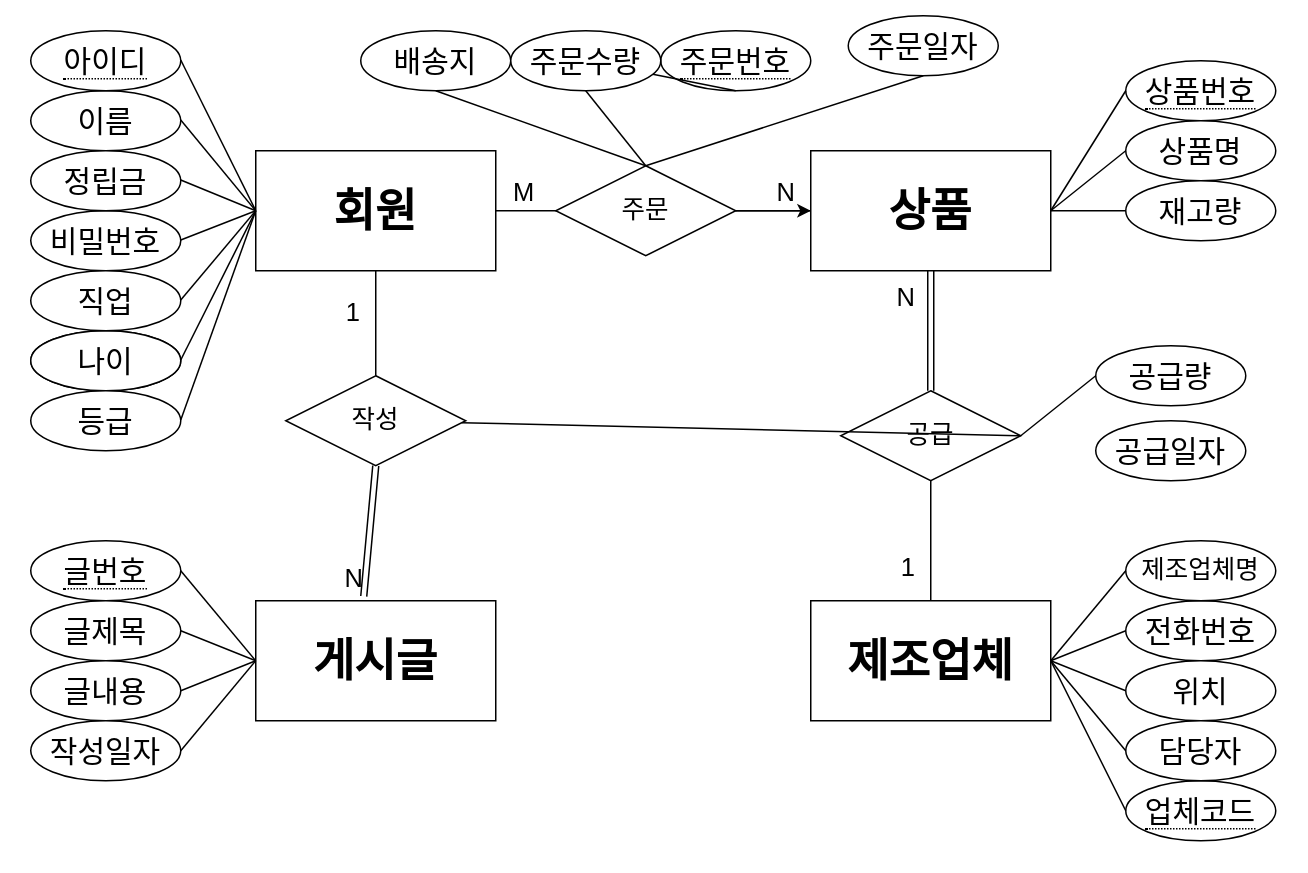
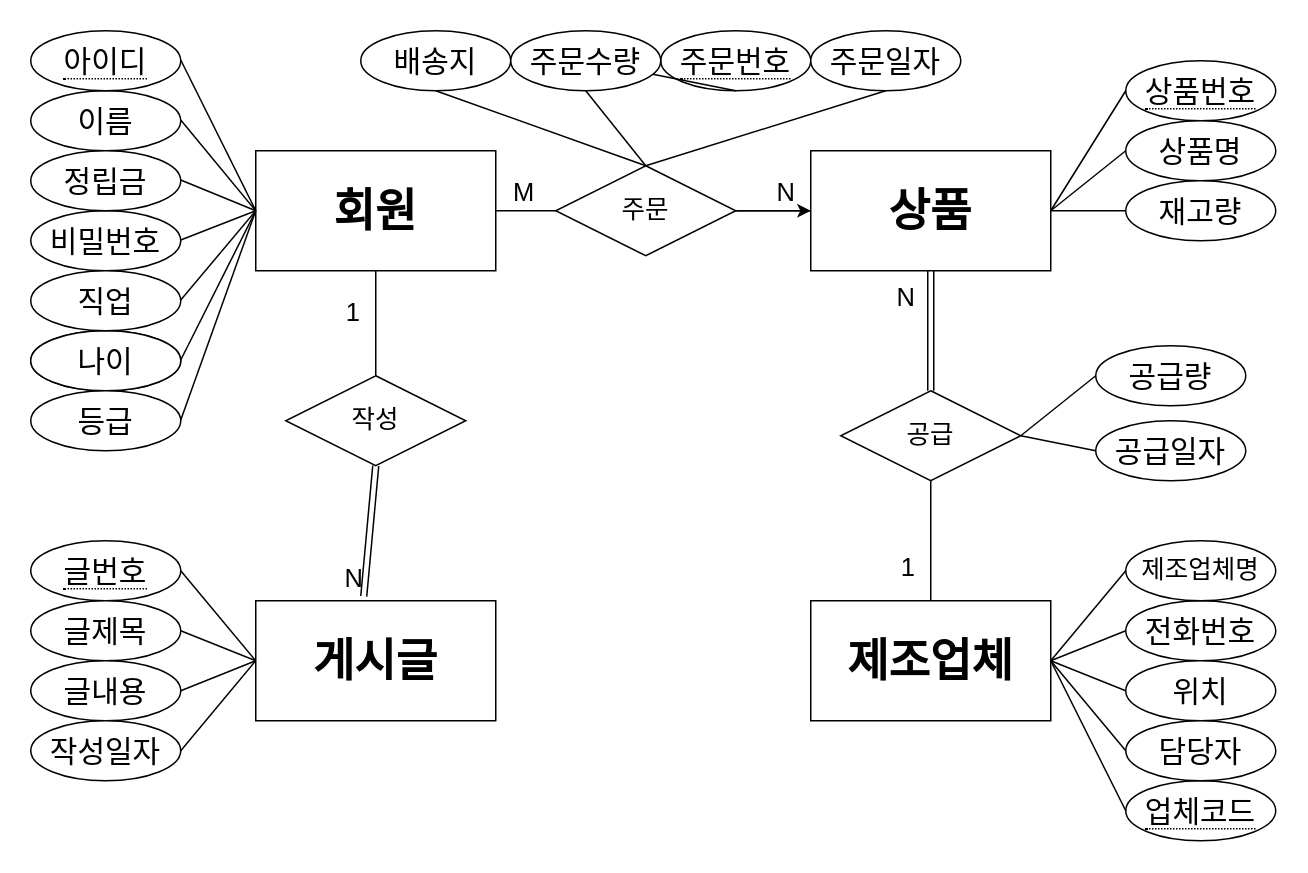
(923, 46) -> (886, 61)
(687, 428) -> (1059, 443)
